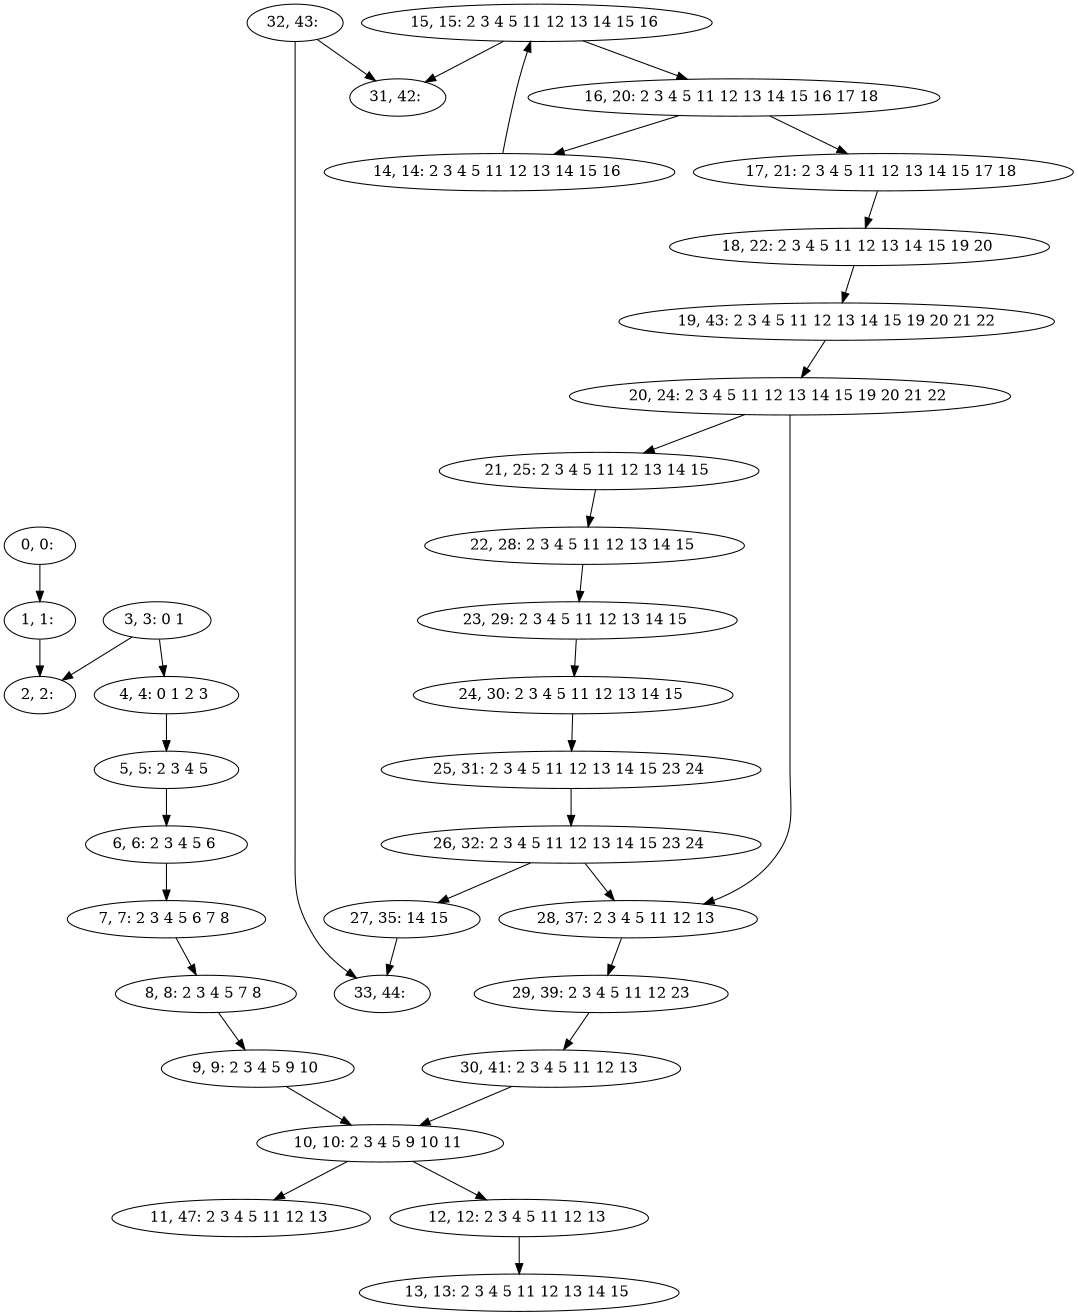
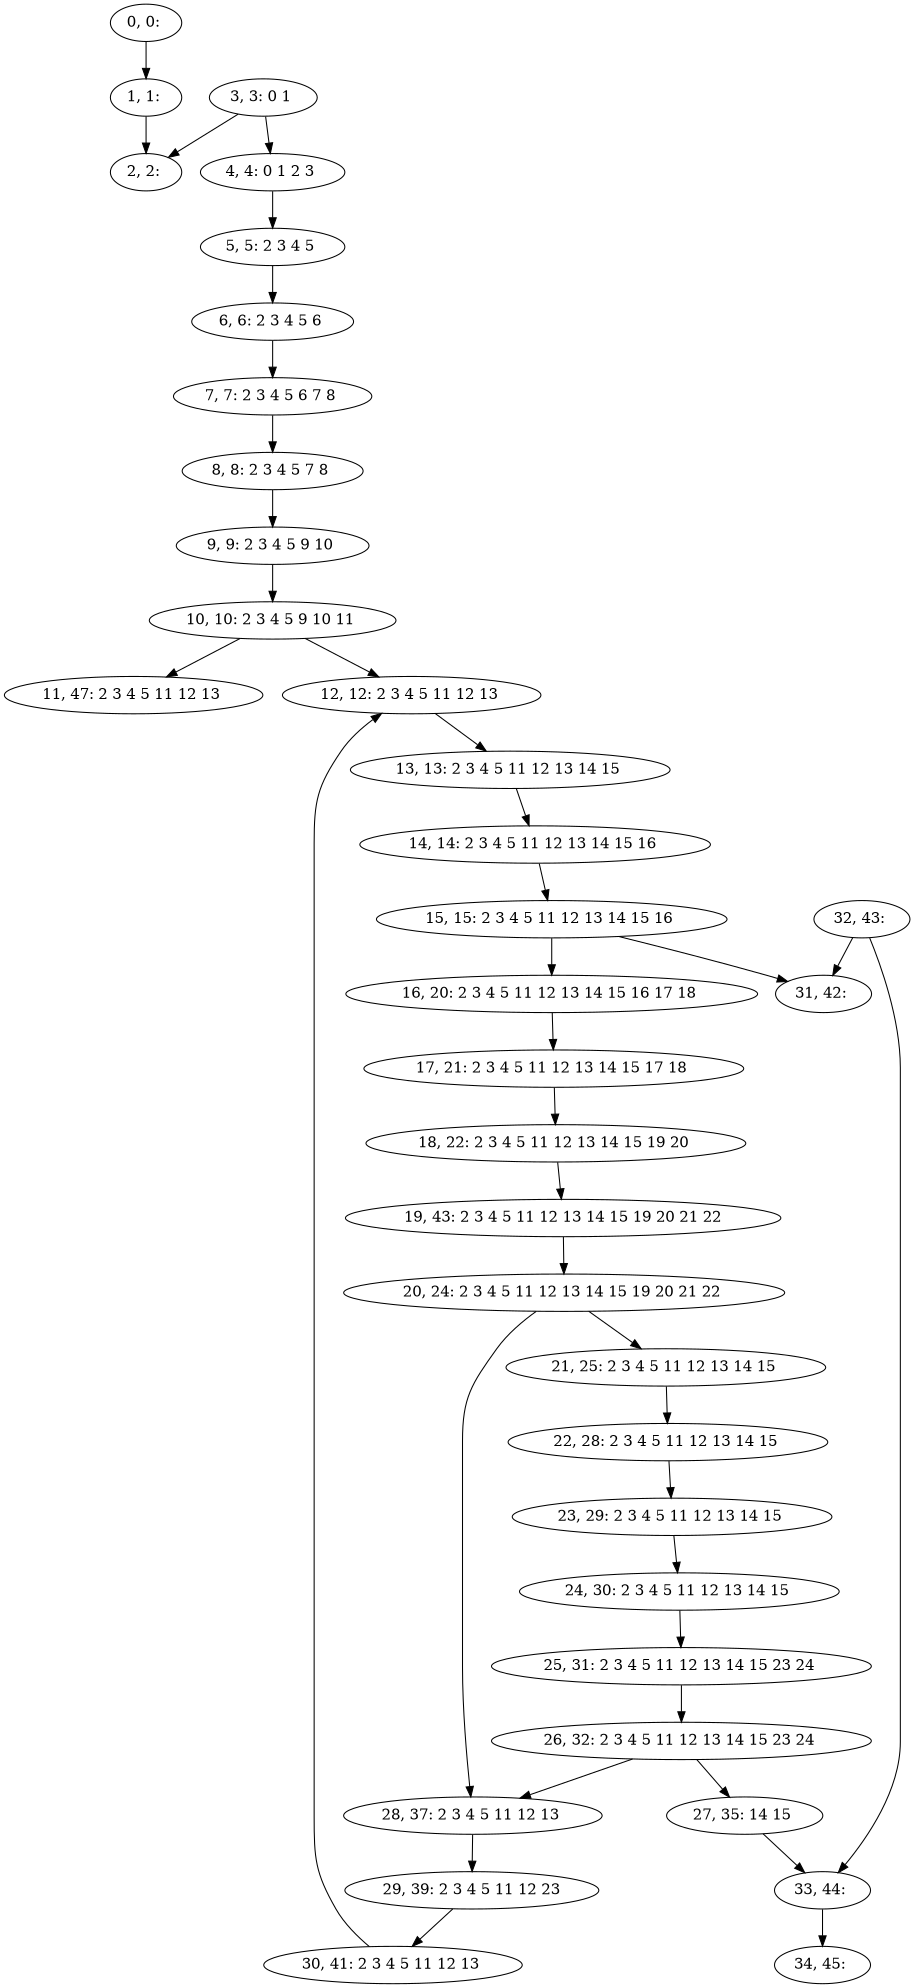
(621, 133) -> (521, 802)
(471, 1104) -> (314, 1332)
none -> (823, 1965)
